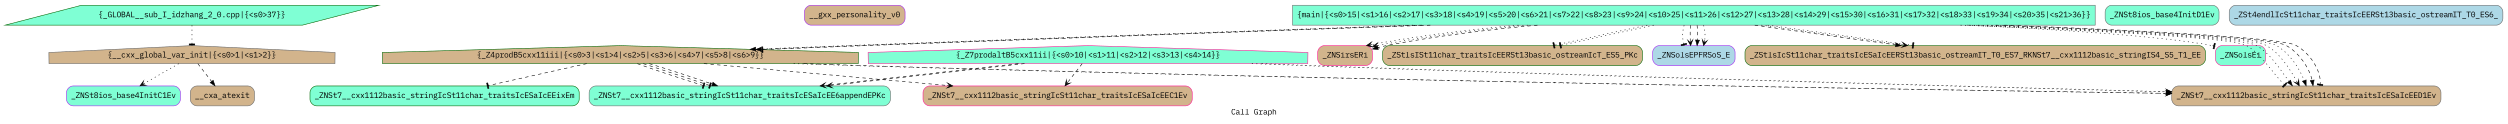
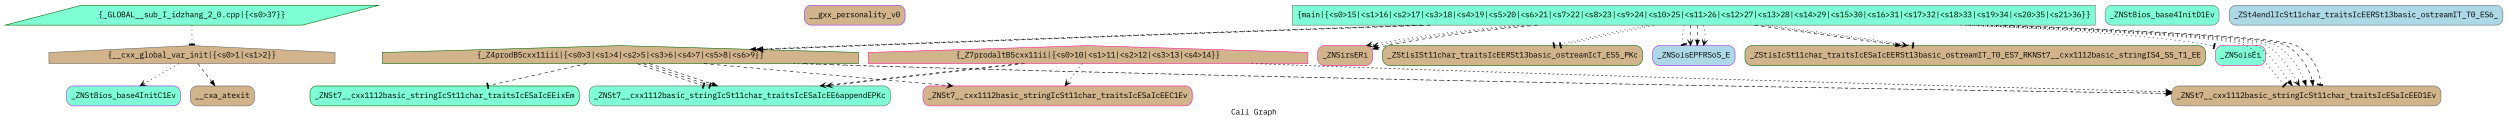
(1088, 56) -> (1088, 56)
(1073, 75) -> (1073, 75)
